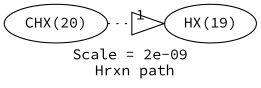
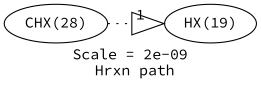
(56, 24) -> (56, 24)
